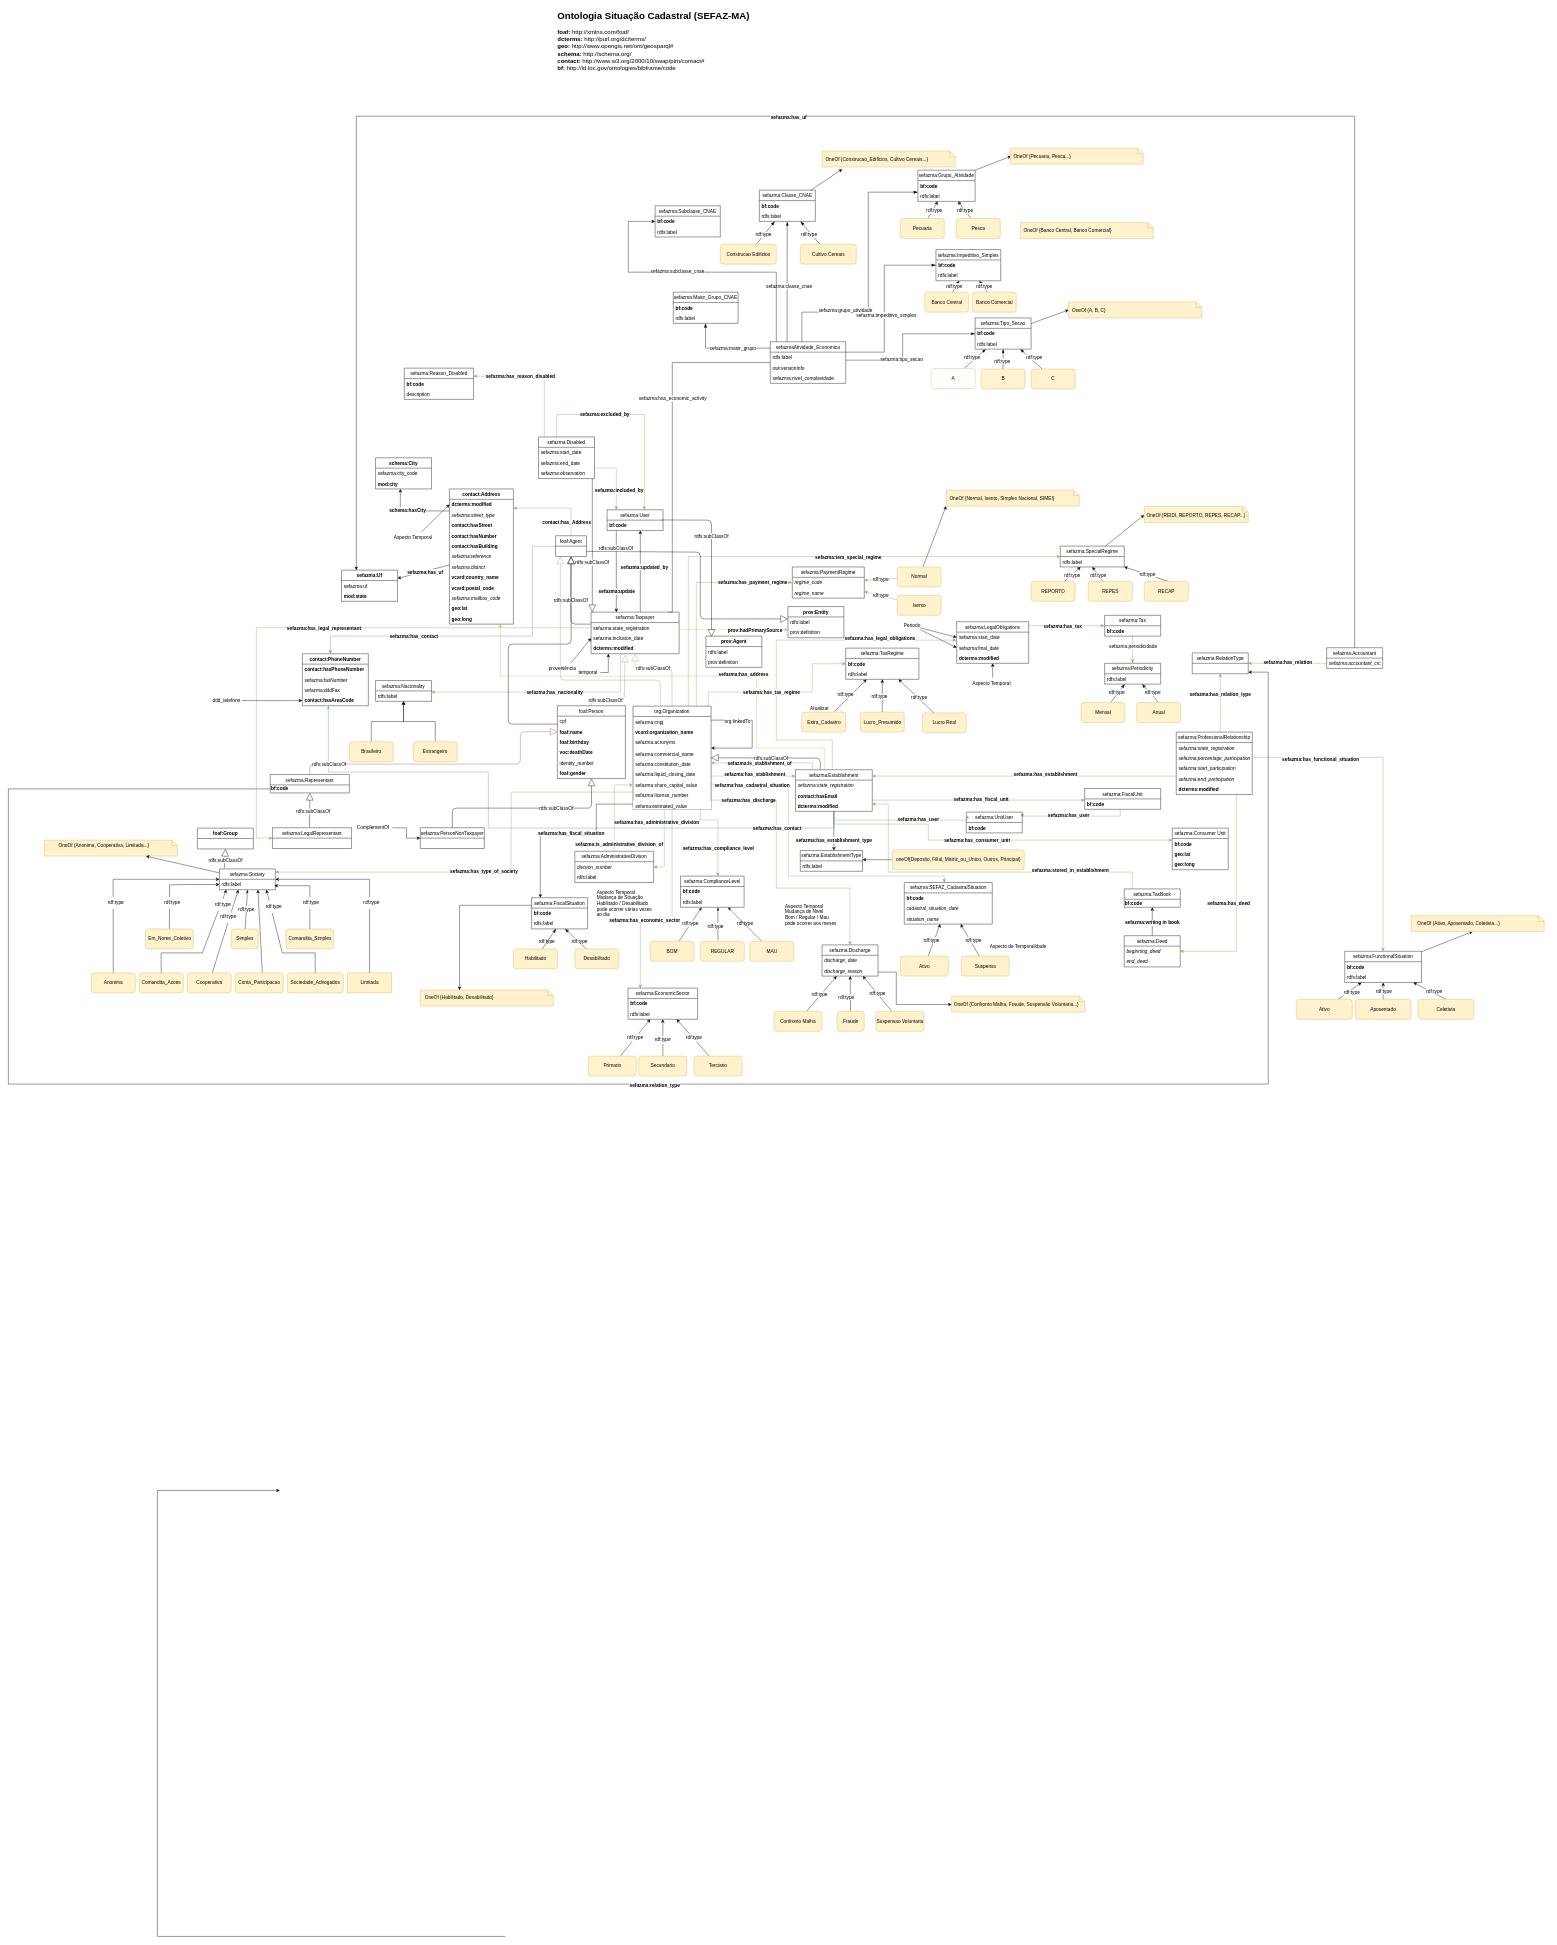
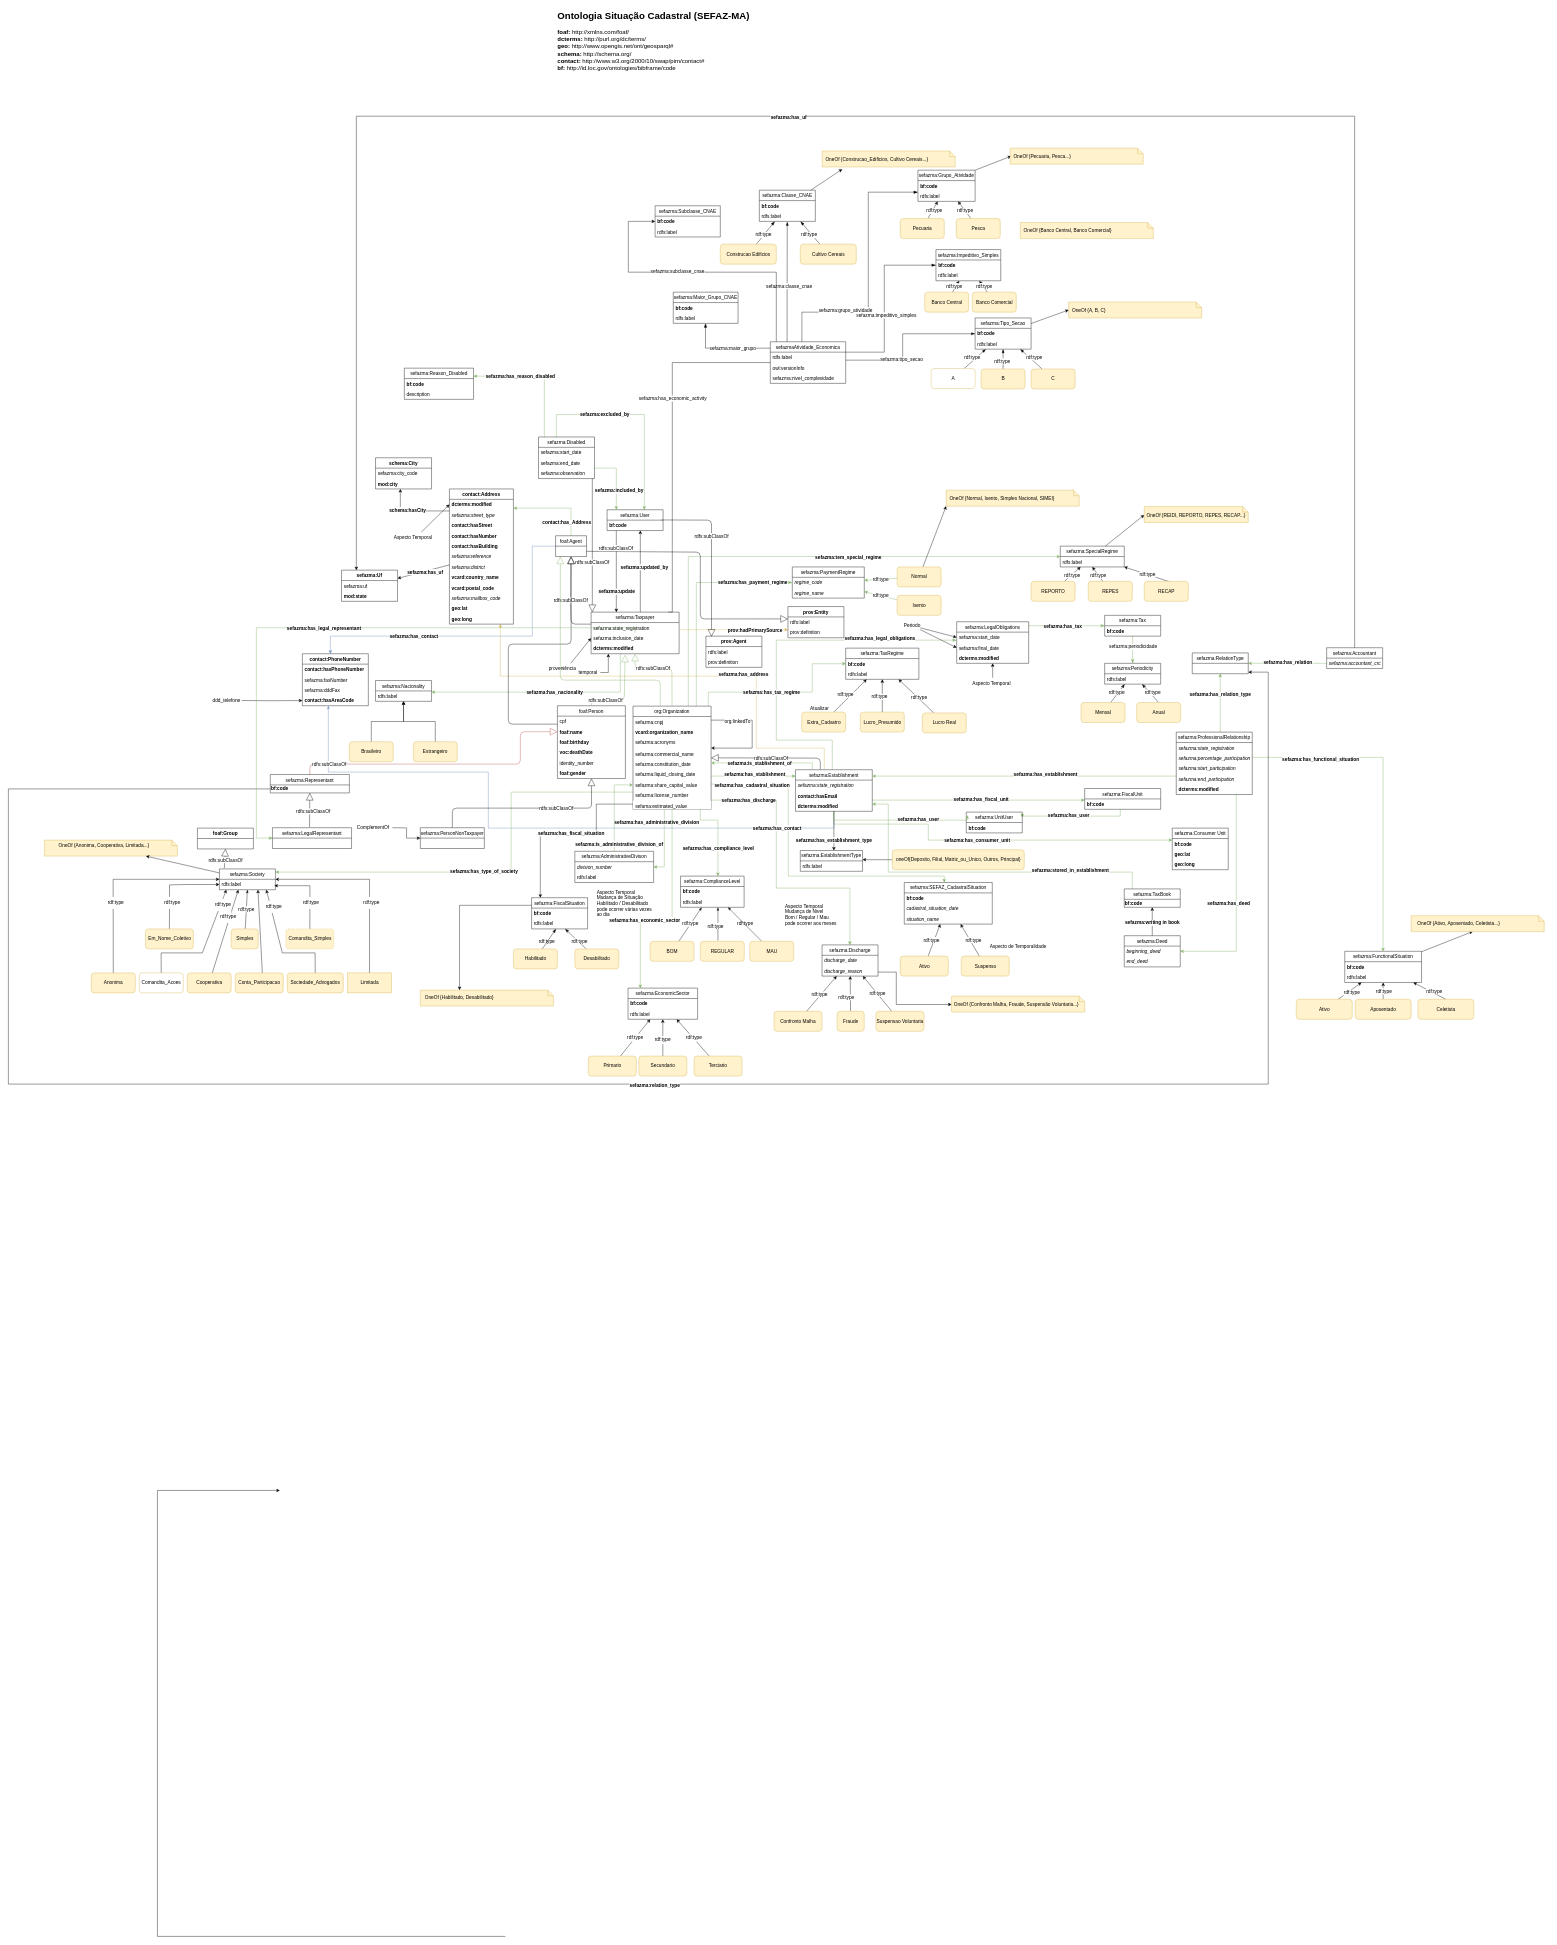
(310, 939) -> (310, 939)
(161, 983) -> (161, 983)
